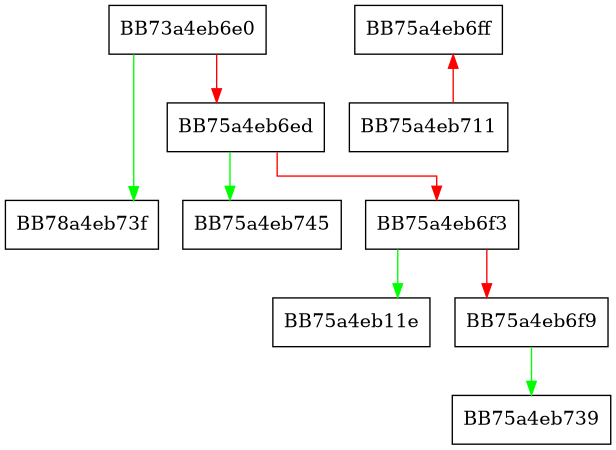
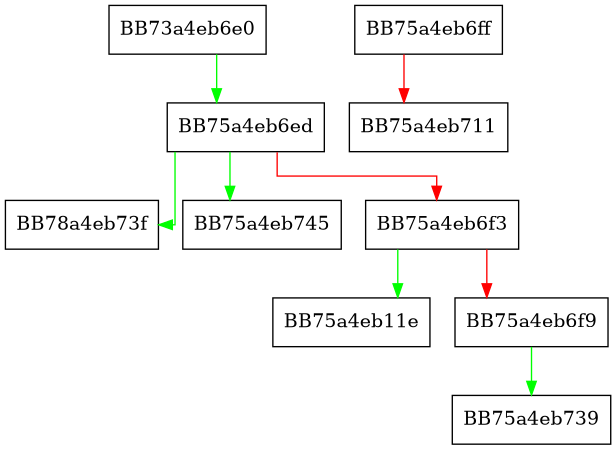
(217, 72) -> (217, 72)
(453, 85) -> (404, 72)
(134, 121) -> (175, 190)
